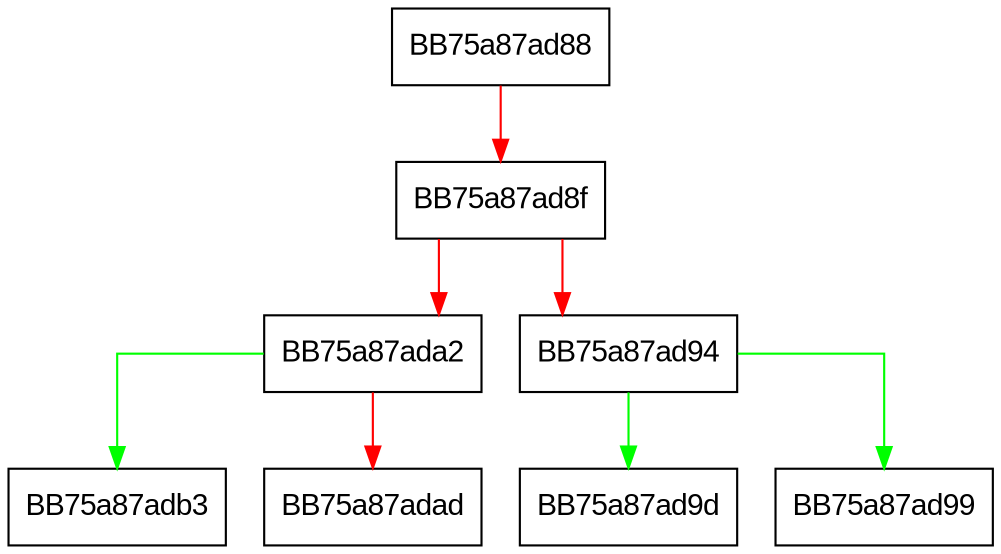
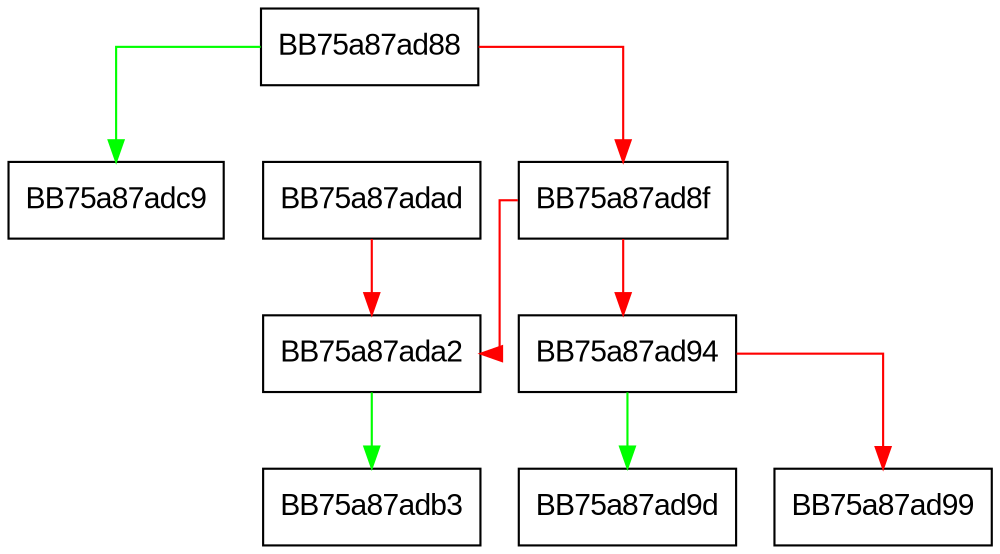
none -> (116, 200)
(858, 354) -> (857, 354)
(373, 419) -> (372, 266)
